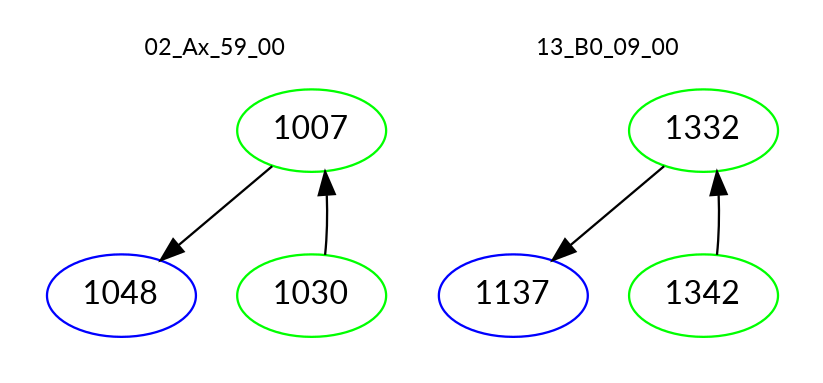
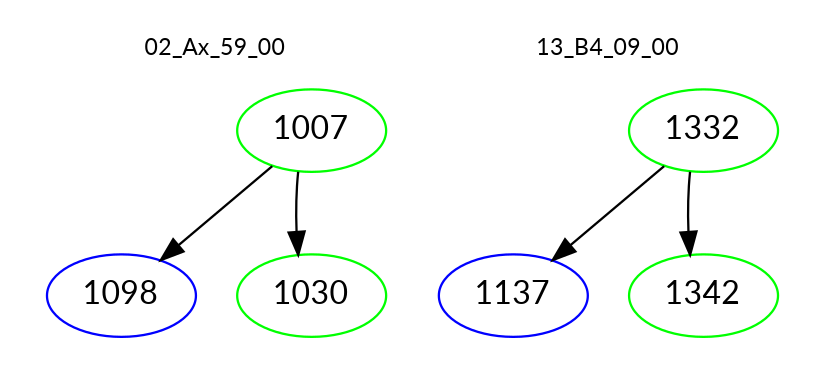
(608, 49) -> (608, 49)
(327, 225) -> (296, 202)
(719, 225) -> (688, 202)
(121, 296) -> (121, 296)
